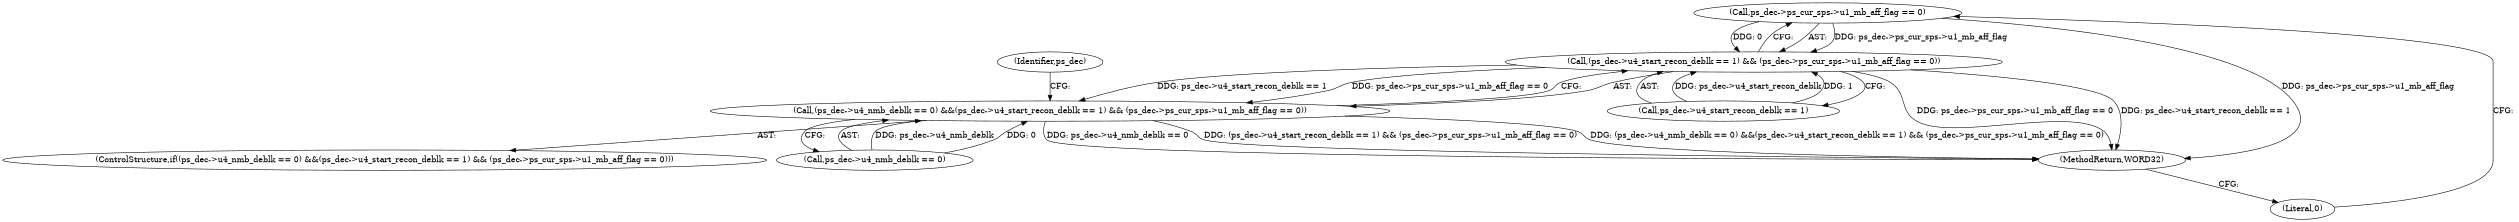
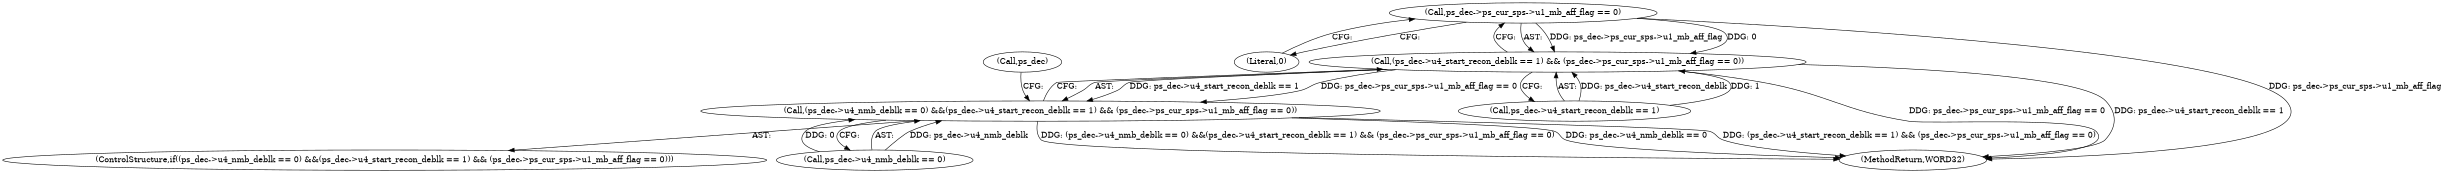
(1050, 62) -> (1022, 62)
(2209, 185) -> (1381, 37)
